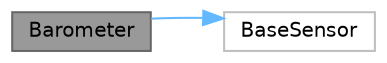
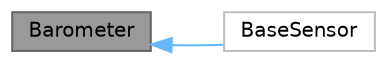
(177, 18) -> (198, 45)
